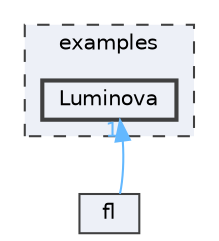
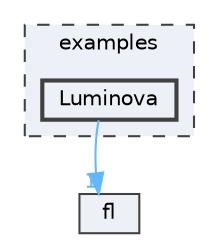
(123, 168) -> (96, 149)
